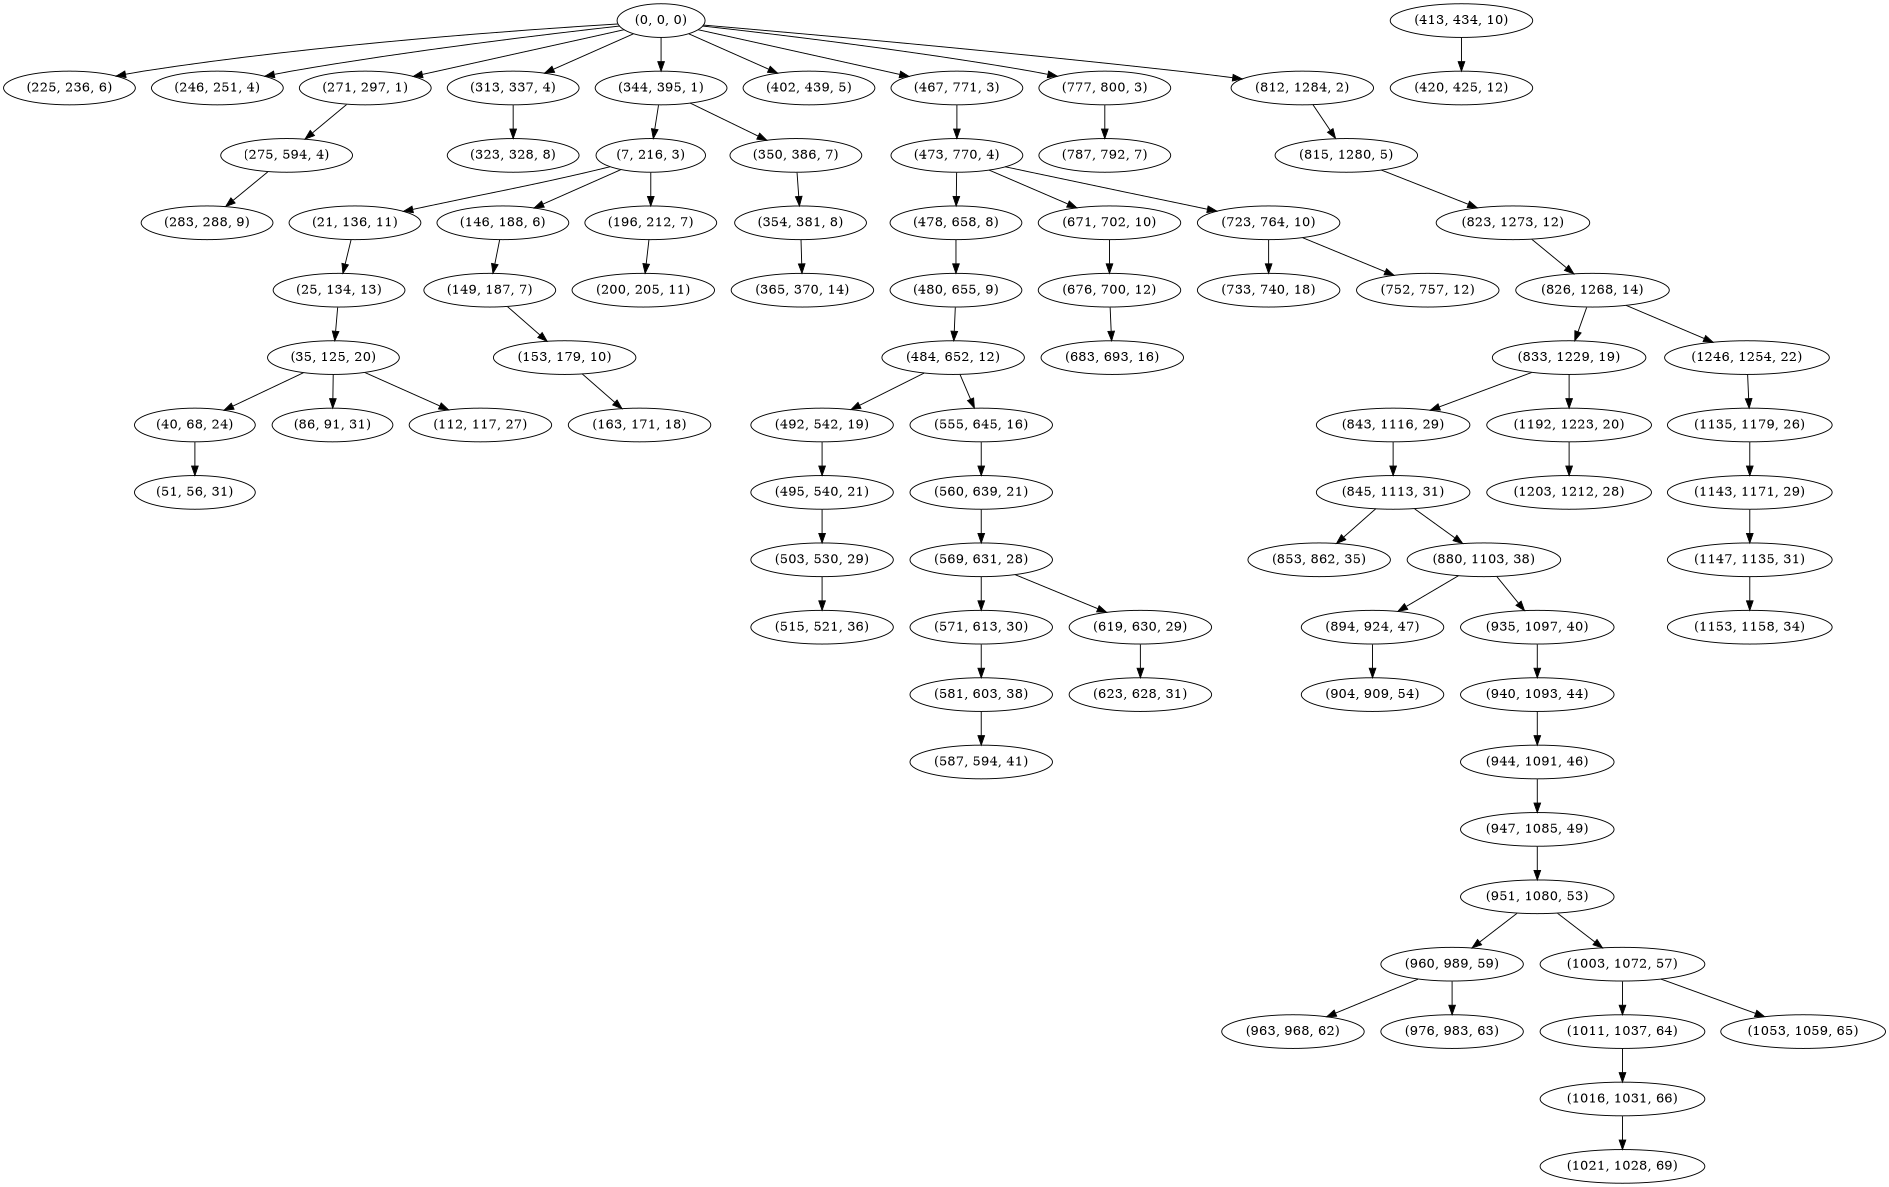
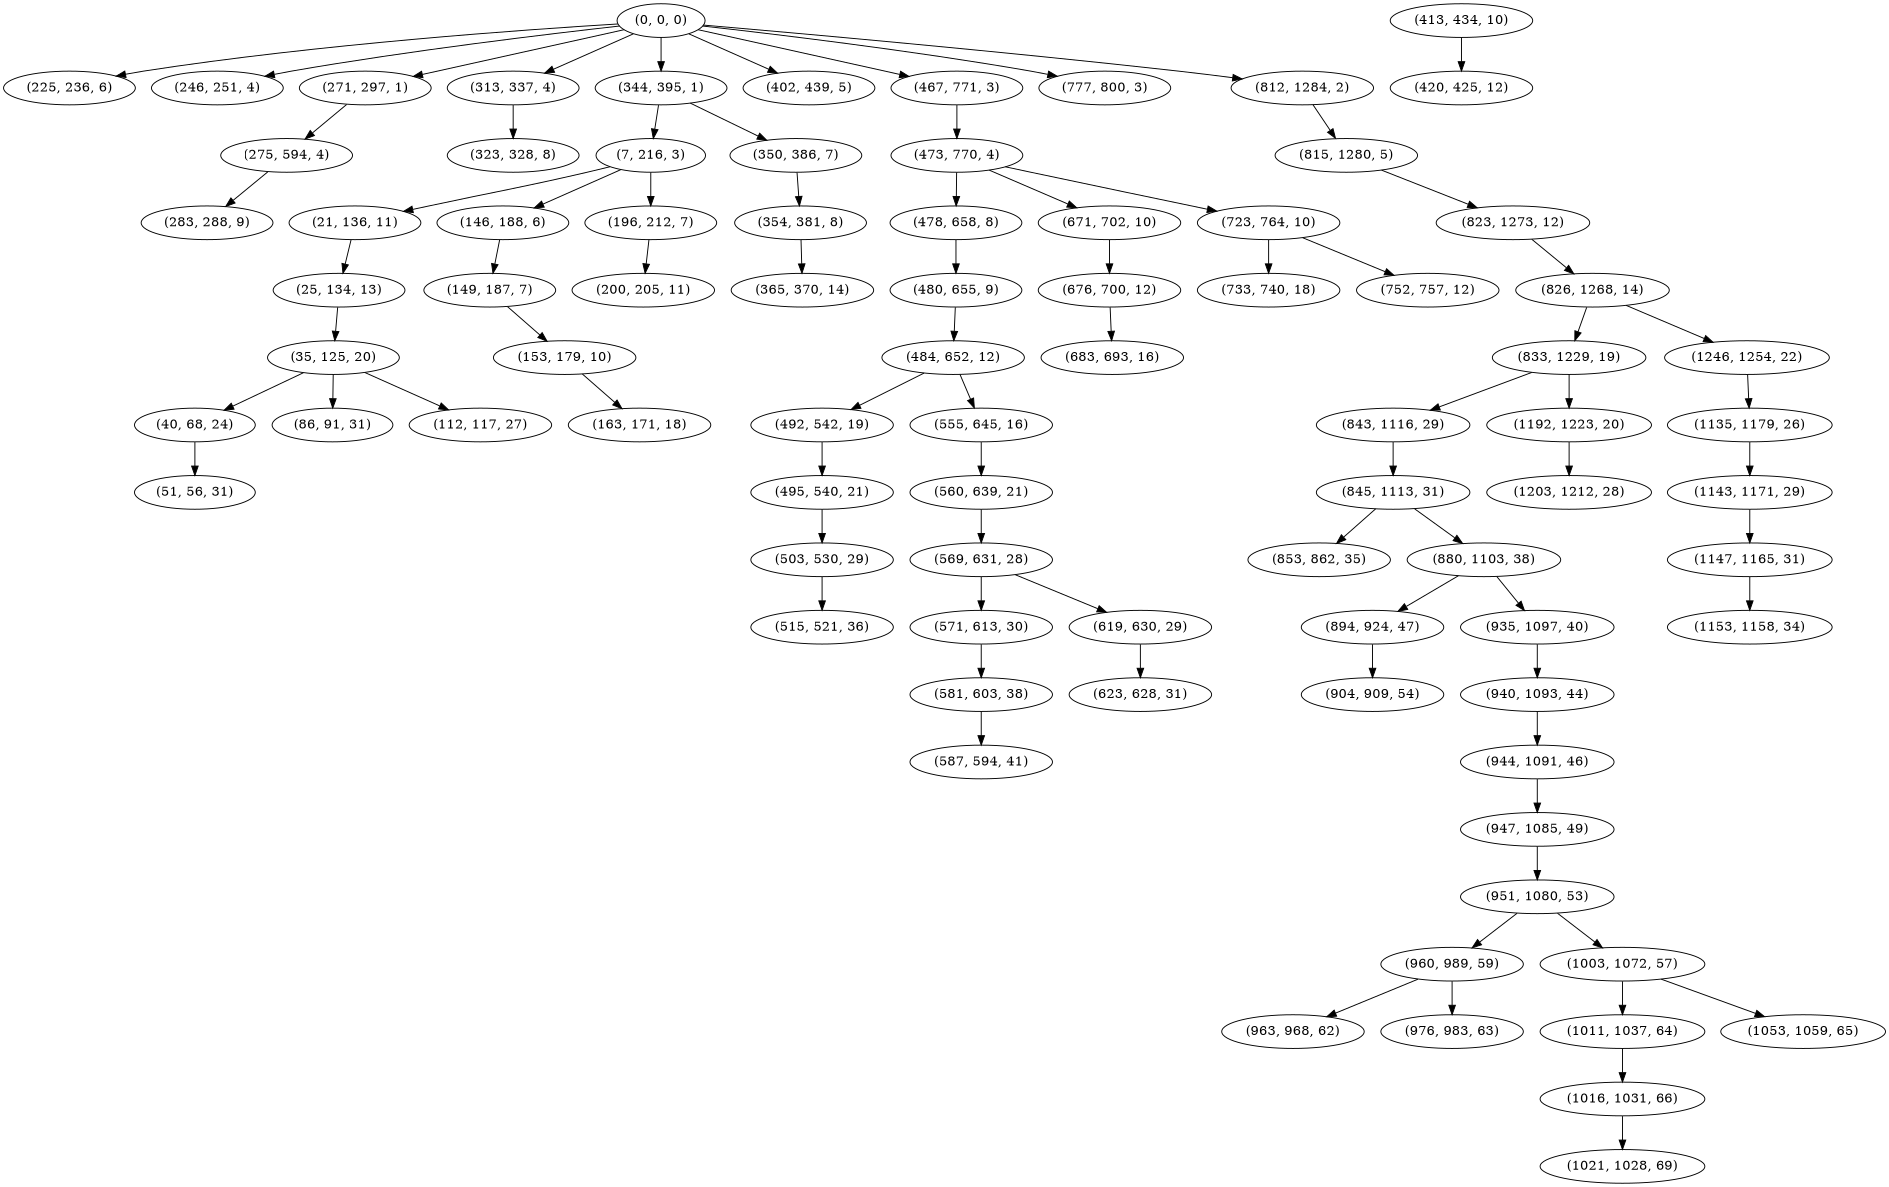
(1105, 155) -> none
(1750, 560) -> (1750, 560)
